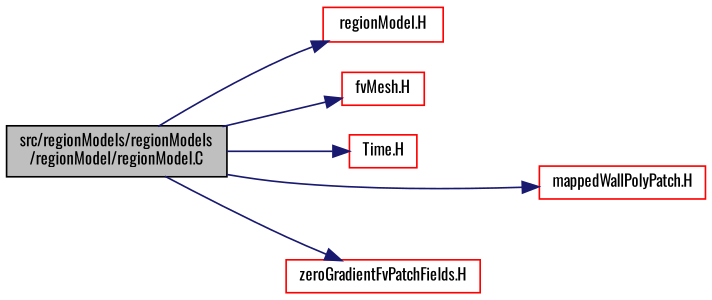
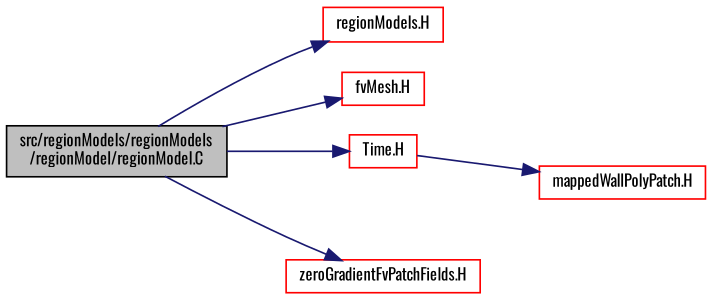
(383, 25) -> (383, 25)
(374, 188) -> (470, 163)
